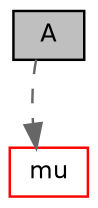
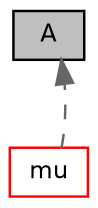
(33, 92) -> (65, 116)
